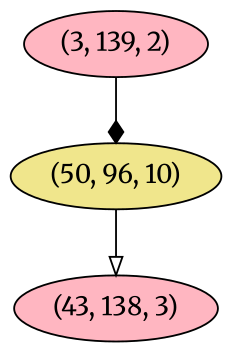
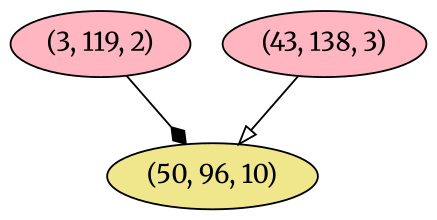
(116, 44) -> (101, 44)
(116, 233) -> (275, 103)
